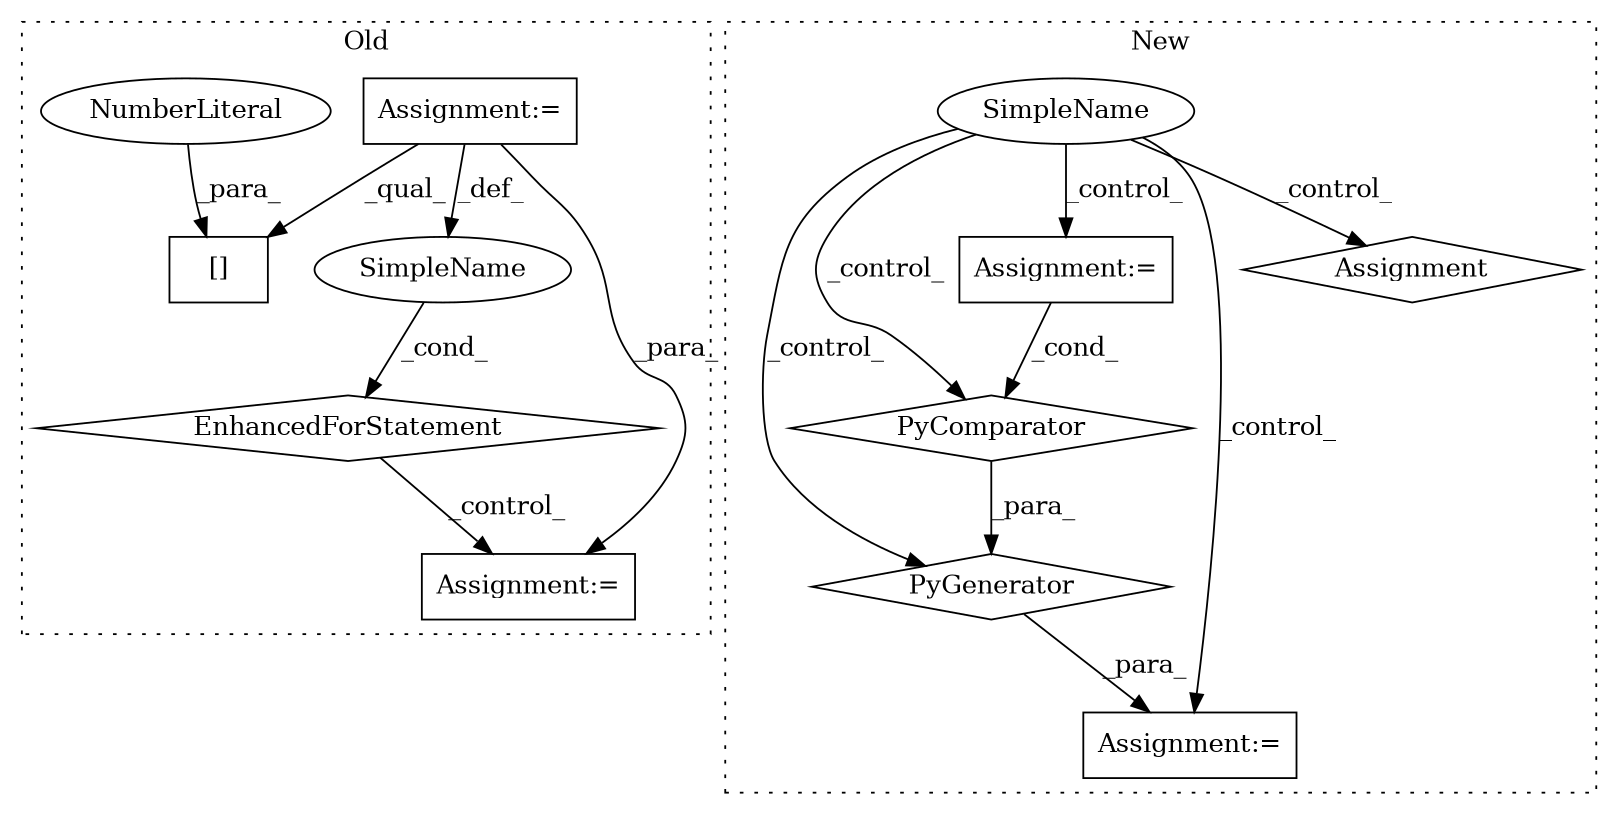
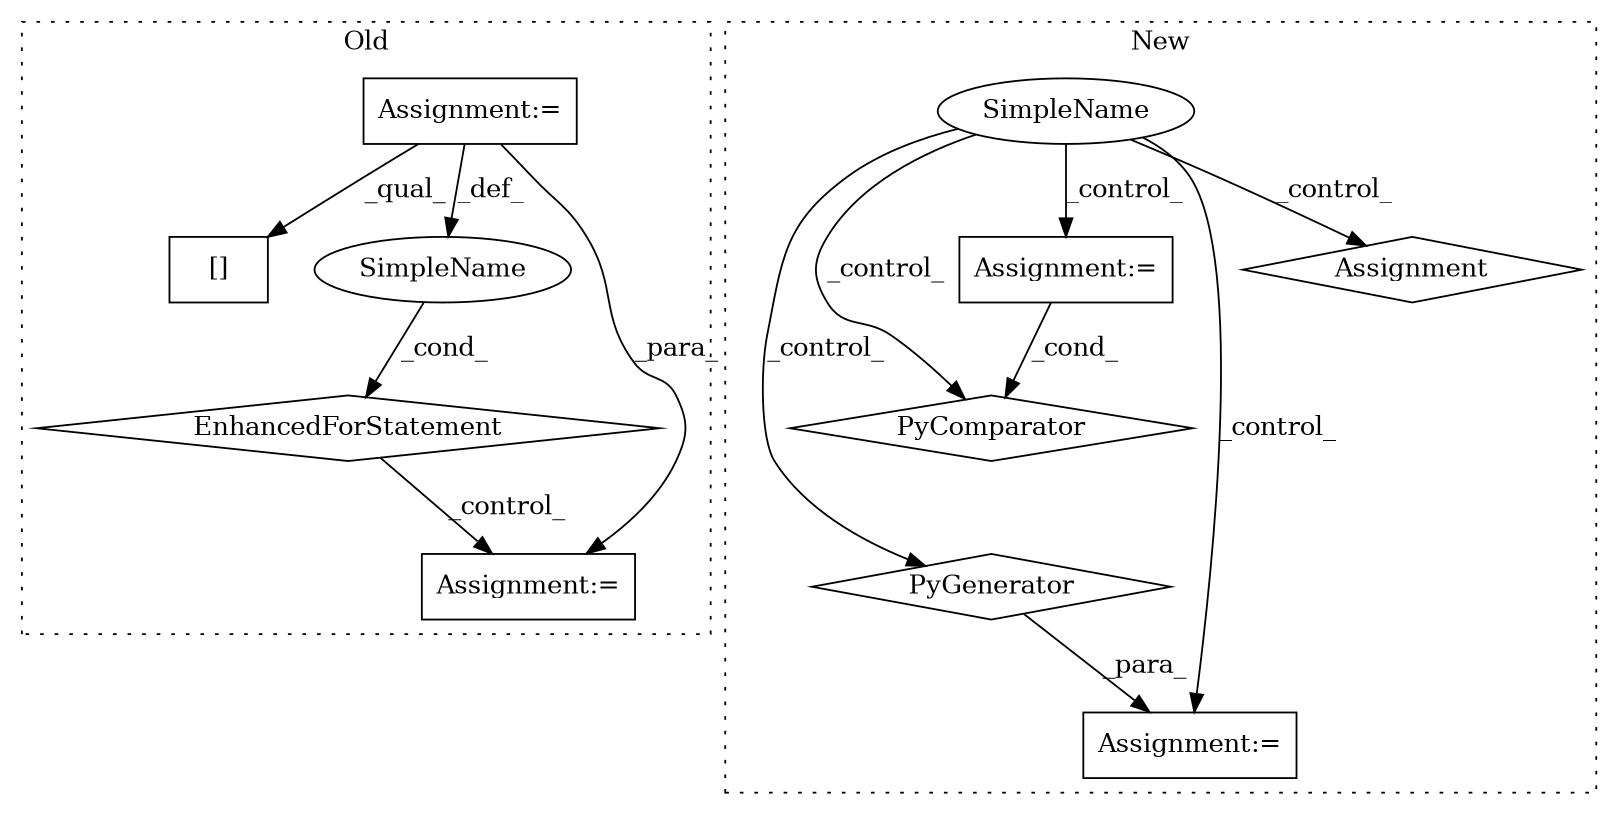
(186, 111) -> none
(991, 498) -> none
